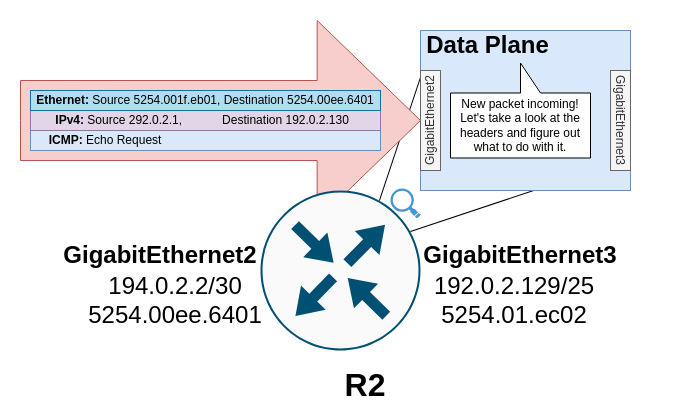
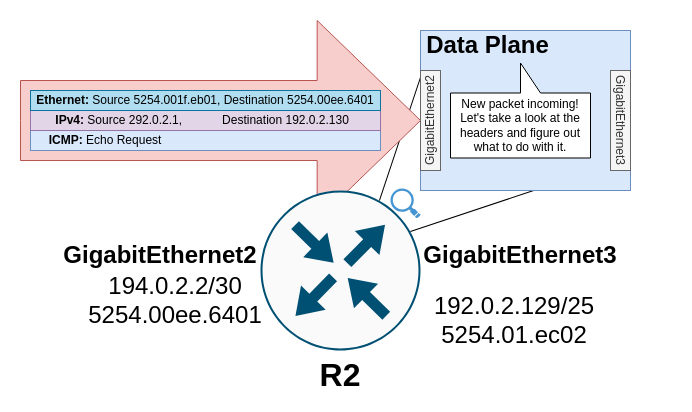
(515, 301) -> (515, 321)
(366, 386) -> (341, 376)
